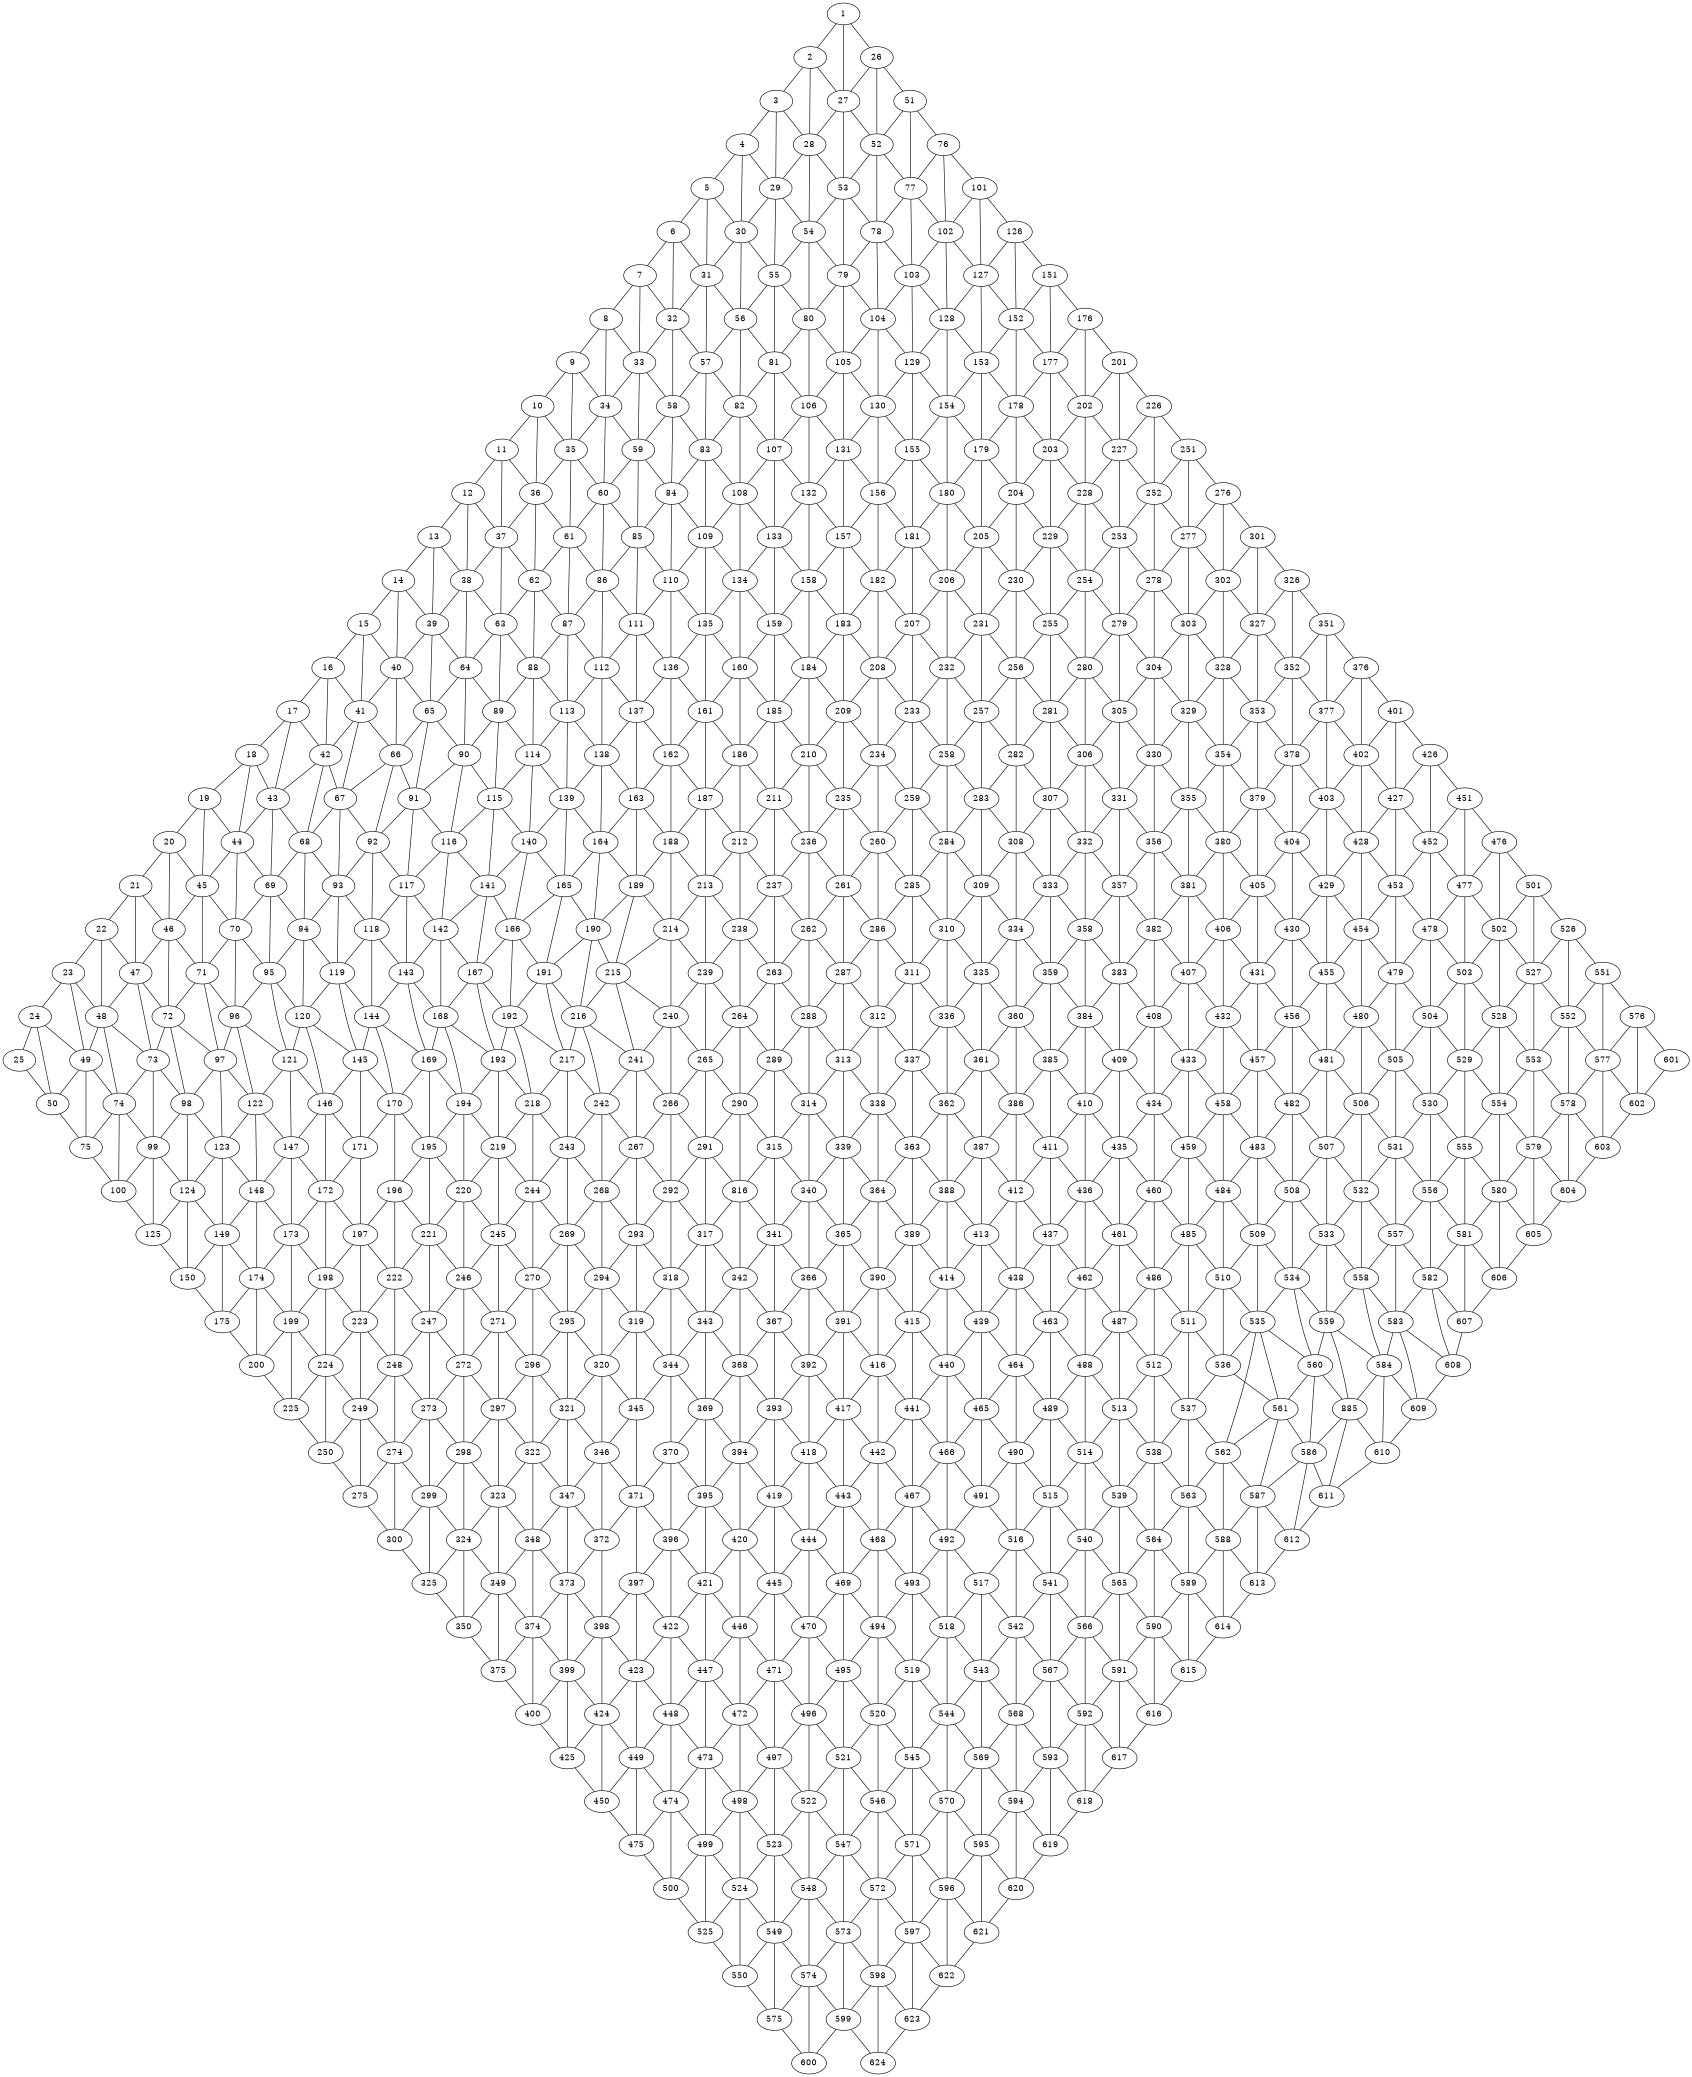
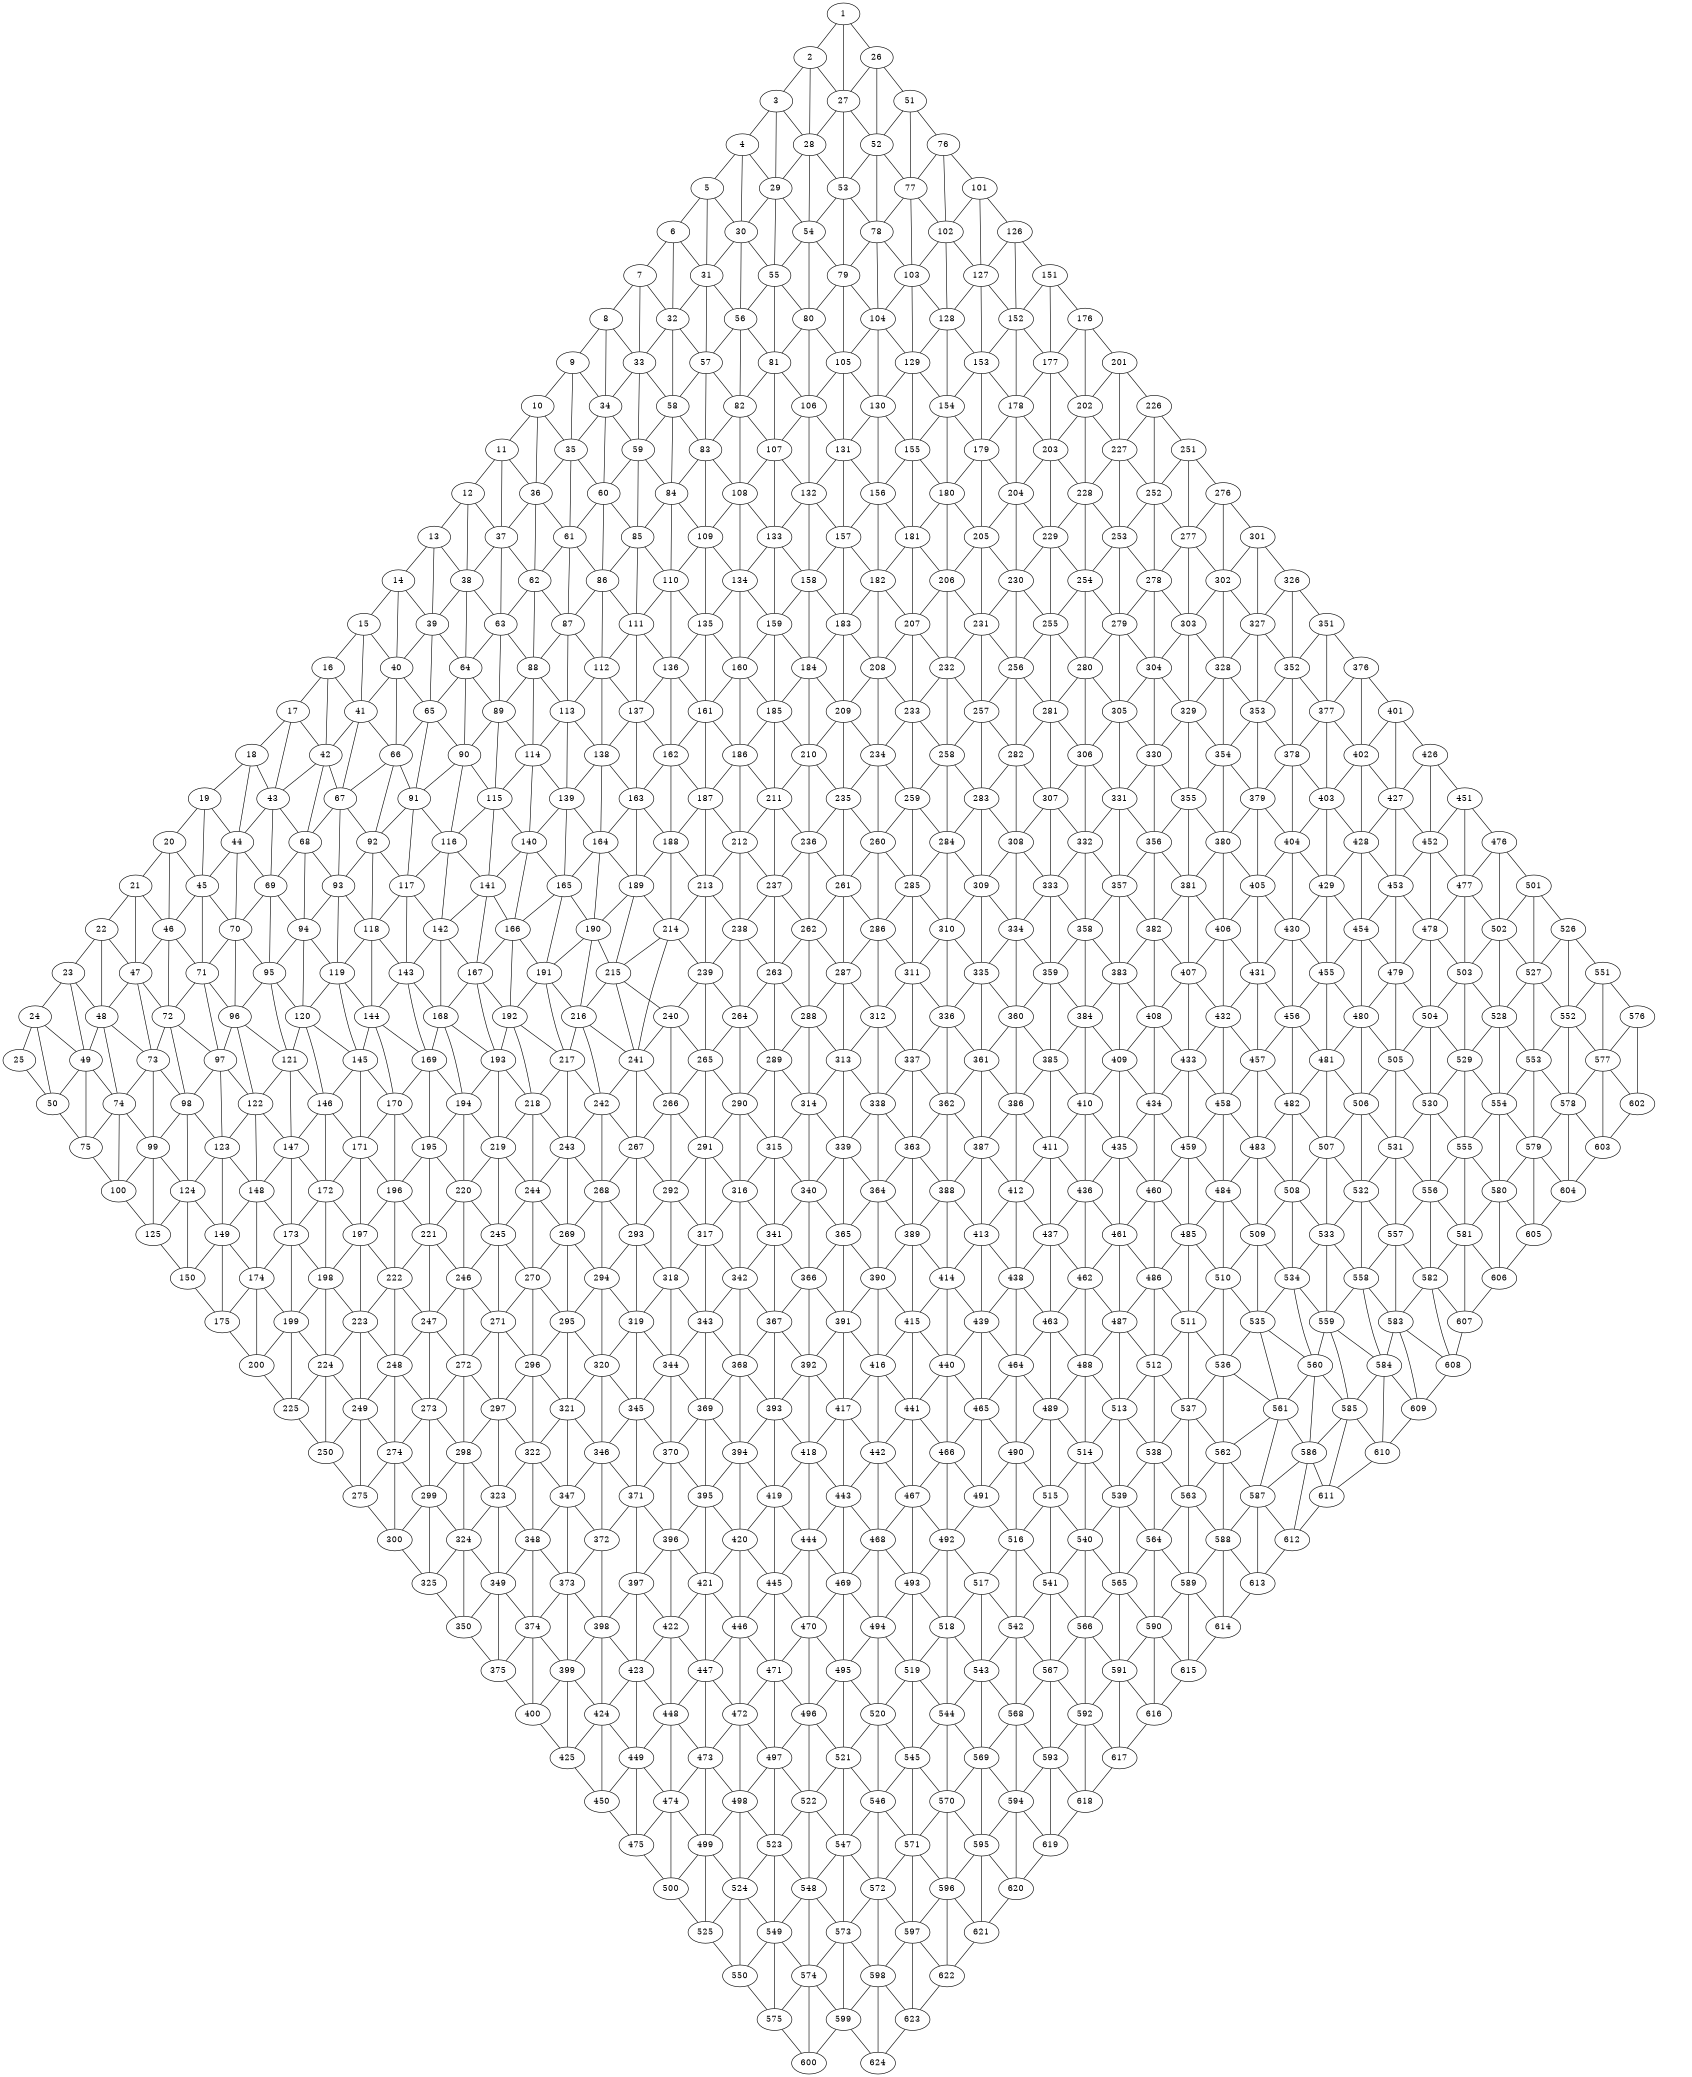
(671, 973) -> (651, 994)
(1672, 1060) -> none
none -> (378, 1169)
(740, 1191) -> (740, 1191)
(1243, 1388) -> (1223, 1409)
(1350, 1409) -> (1350, 1409)
none -> (654, 1431)
